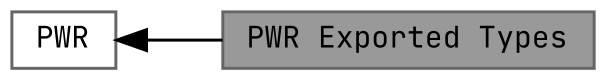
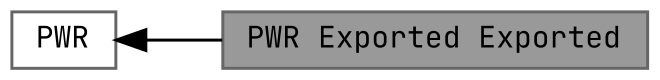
(408, 40) -> (435, 40)
